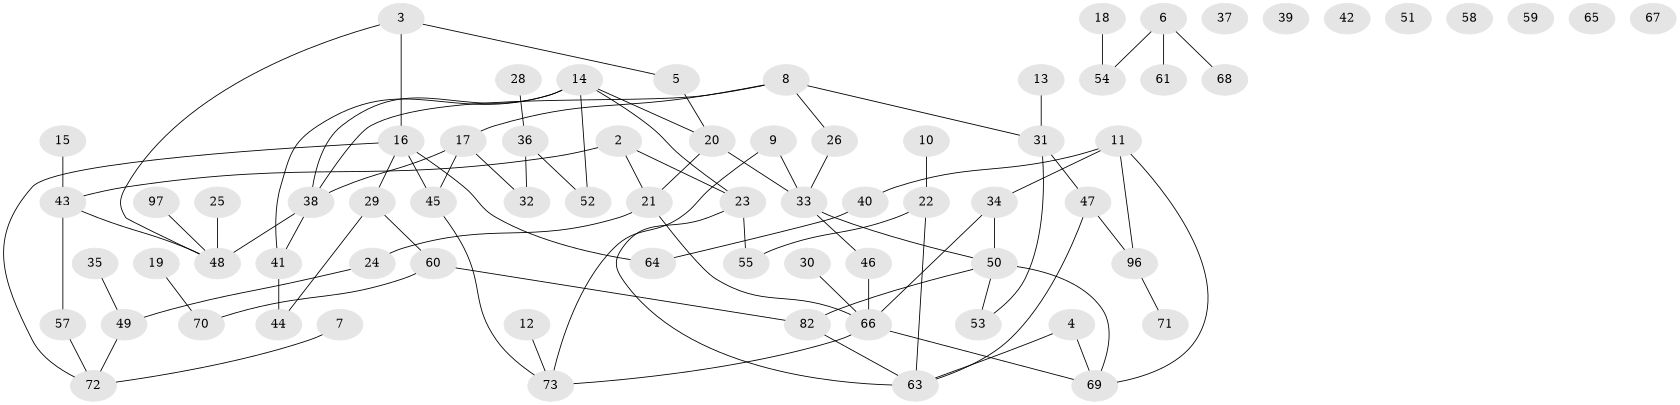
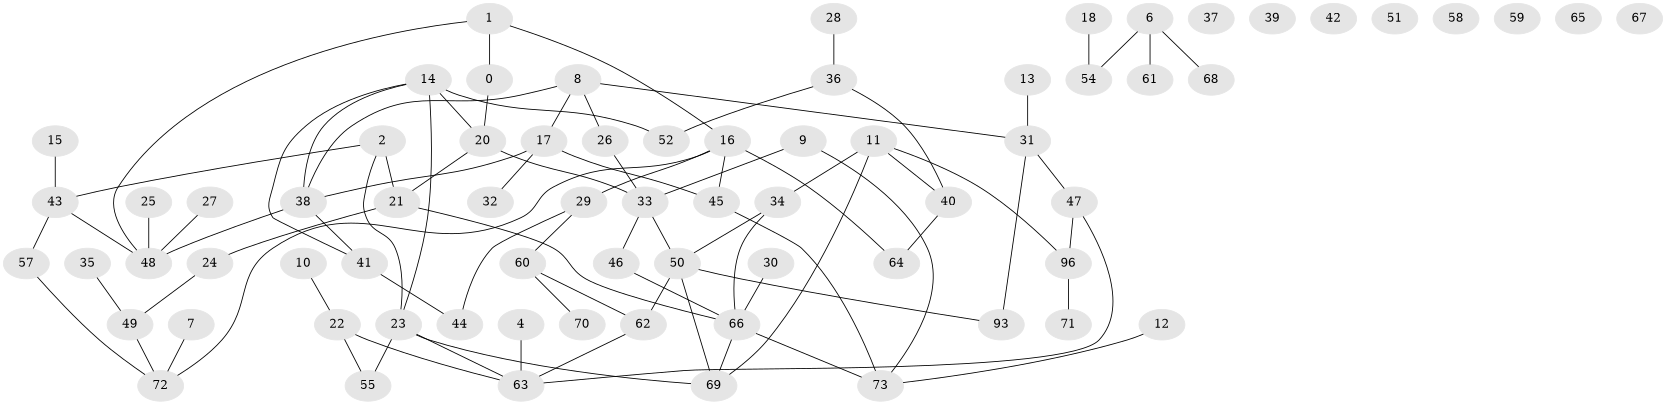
(401, 19) -> (490, 19)
(677, 80) -> (490, 80)
(526, 172) -> (910, 132)
(156, 202) -> (210, 202)
(156, 264) -> none
(807, 325) -> (643, 325)
(978, 325) -> (1001, 325)
(1083, 355) -> (545, 366)
